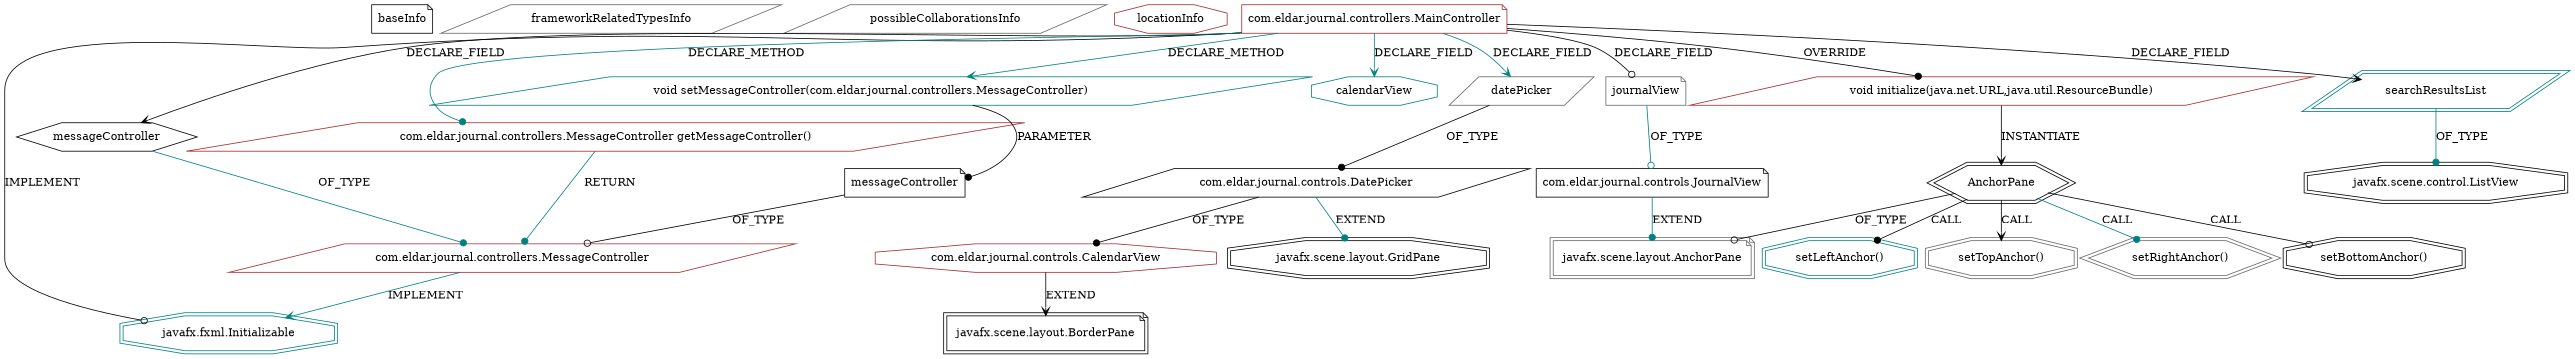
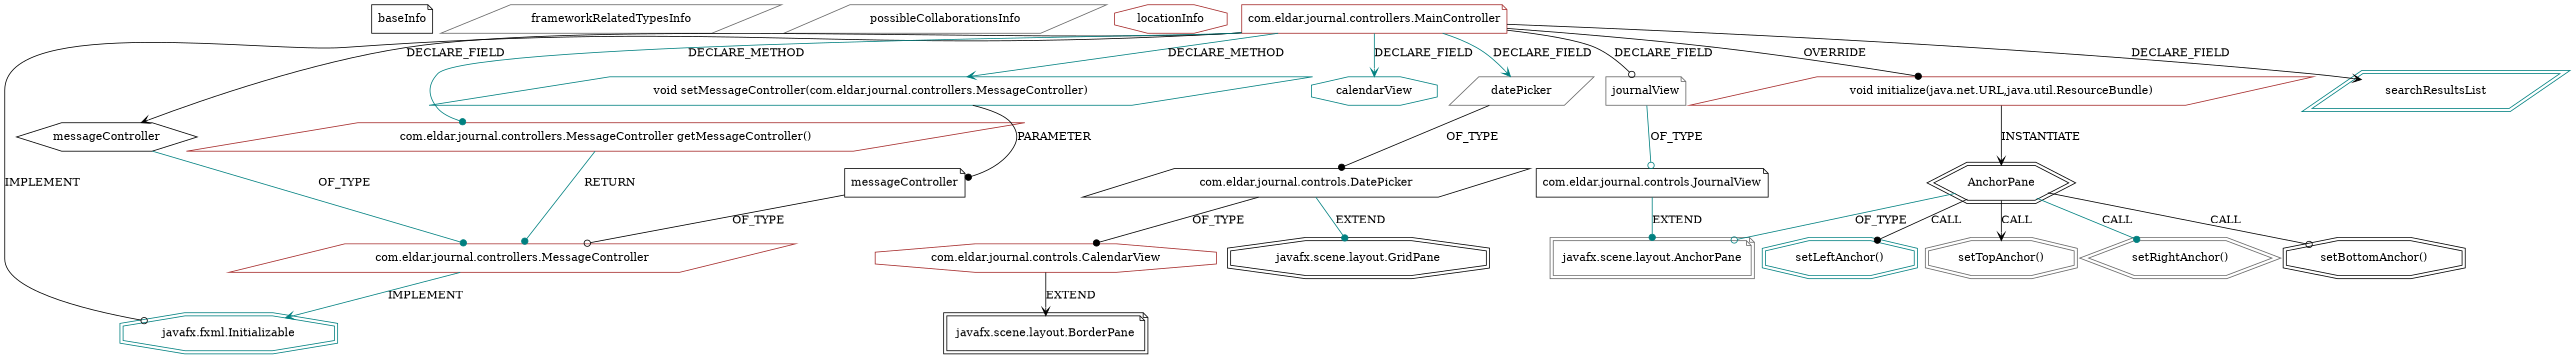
(2436, 183) -> none
(1846, 216) -> (1846, 216)
